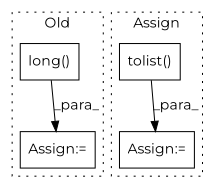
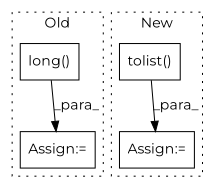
(157, 24) -> (157, 24)
